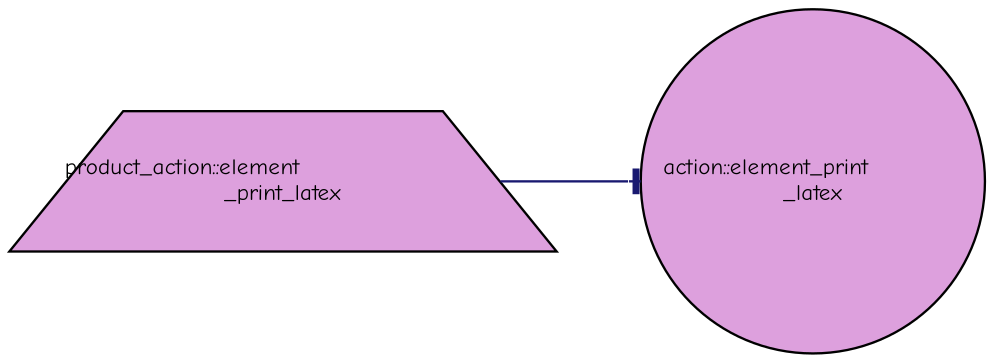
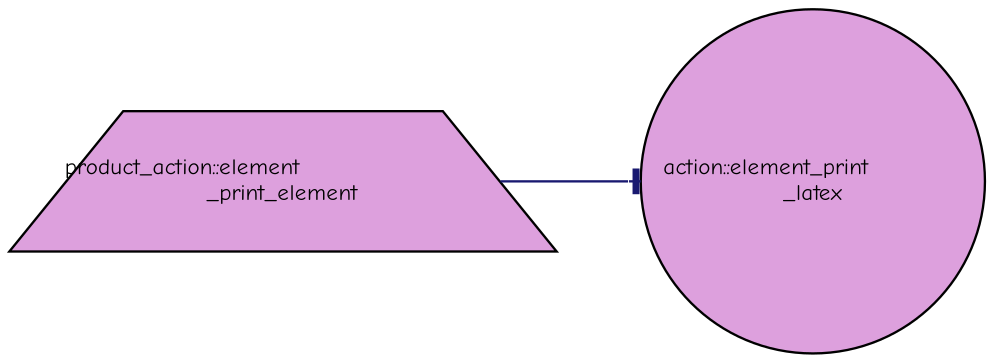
(283, 181) -> (283, 181)
